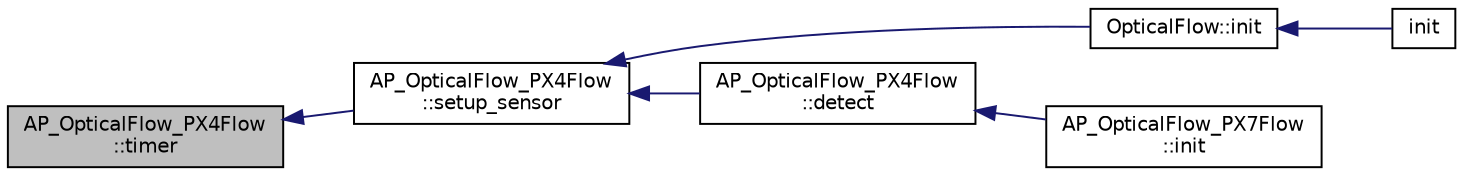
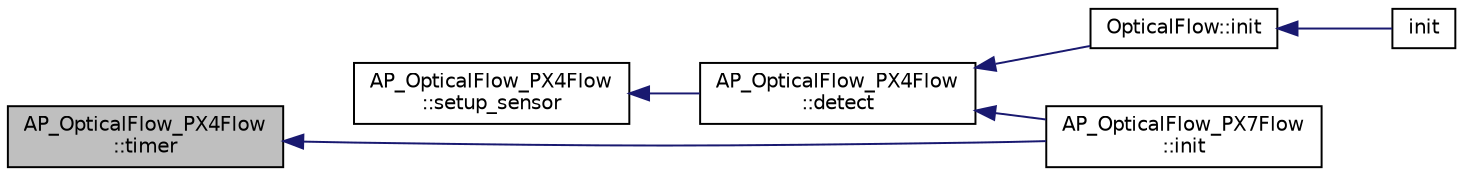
(857, 32) -> (1043, 55)
(328, 114) -> (675, 146)
